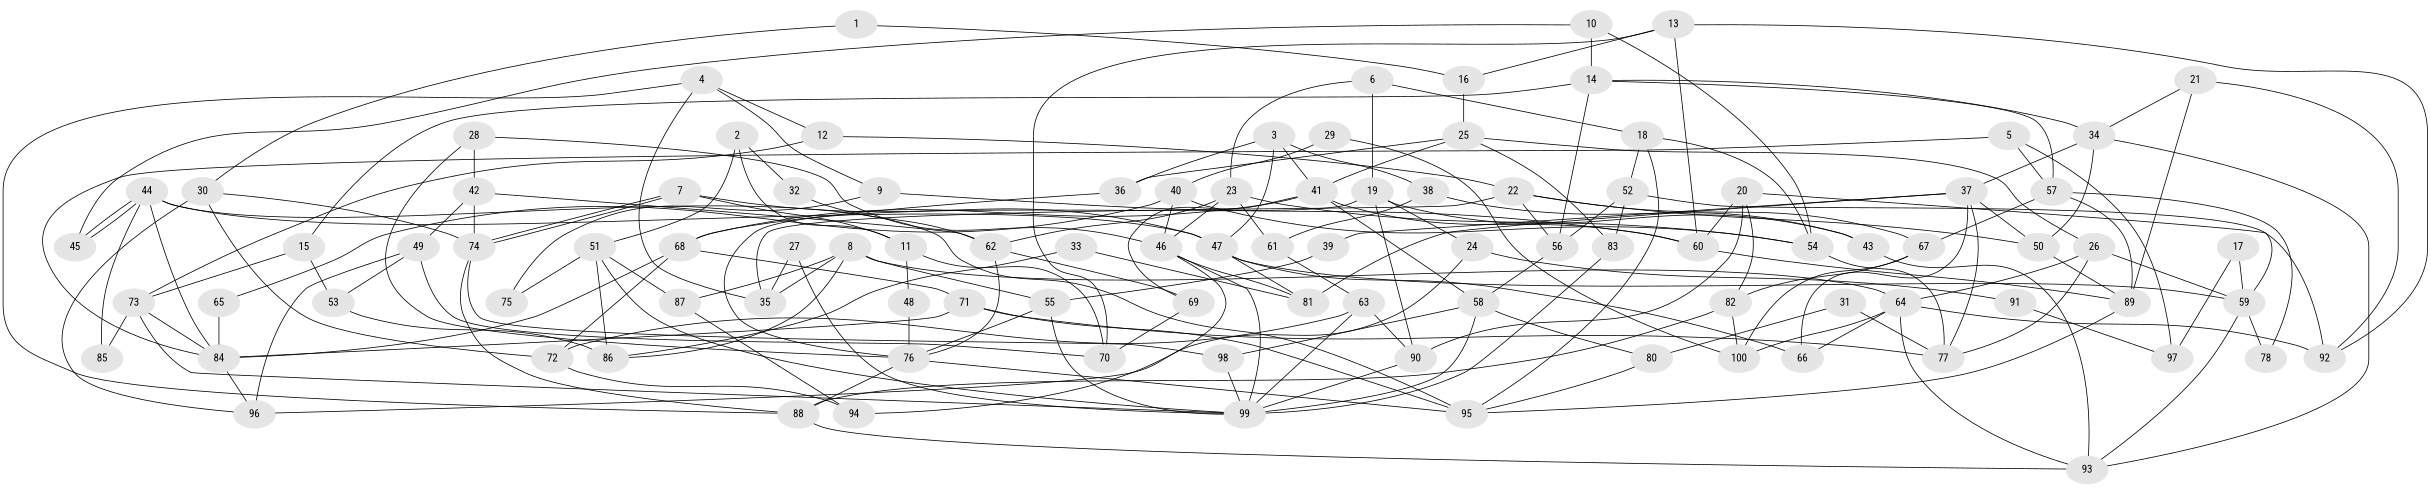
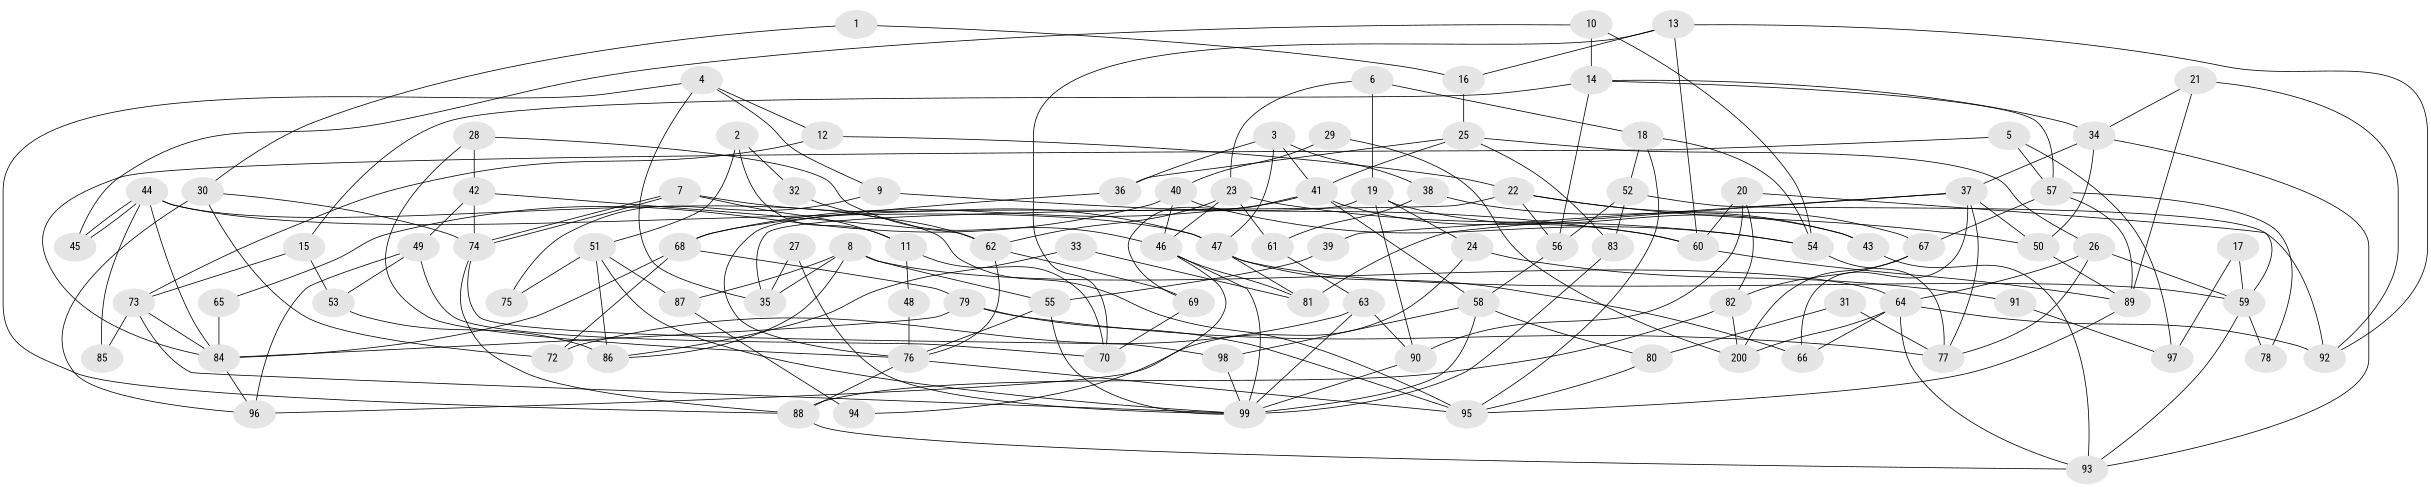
(965, 303) -> (965, 303)
(1739, 359) -> (1739, 359)
(703, 386) -> none
